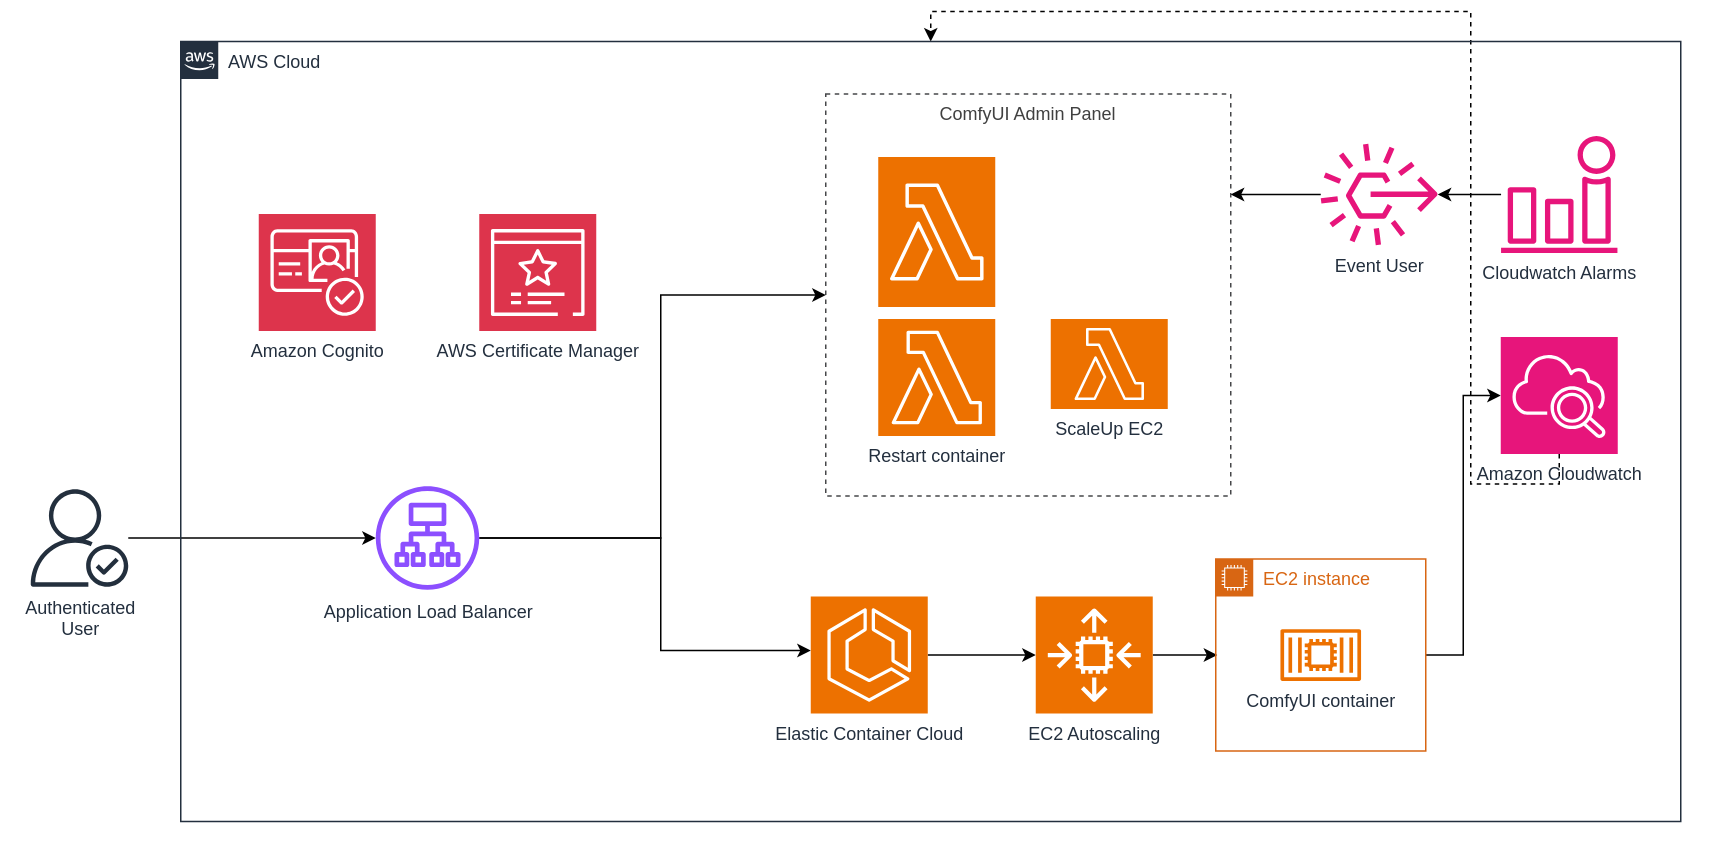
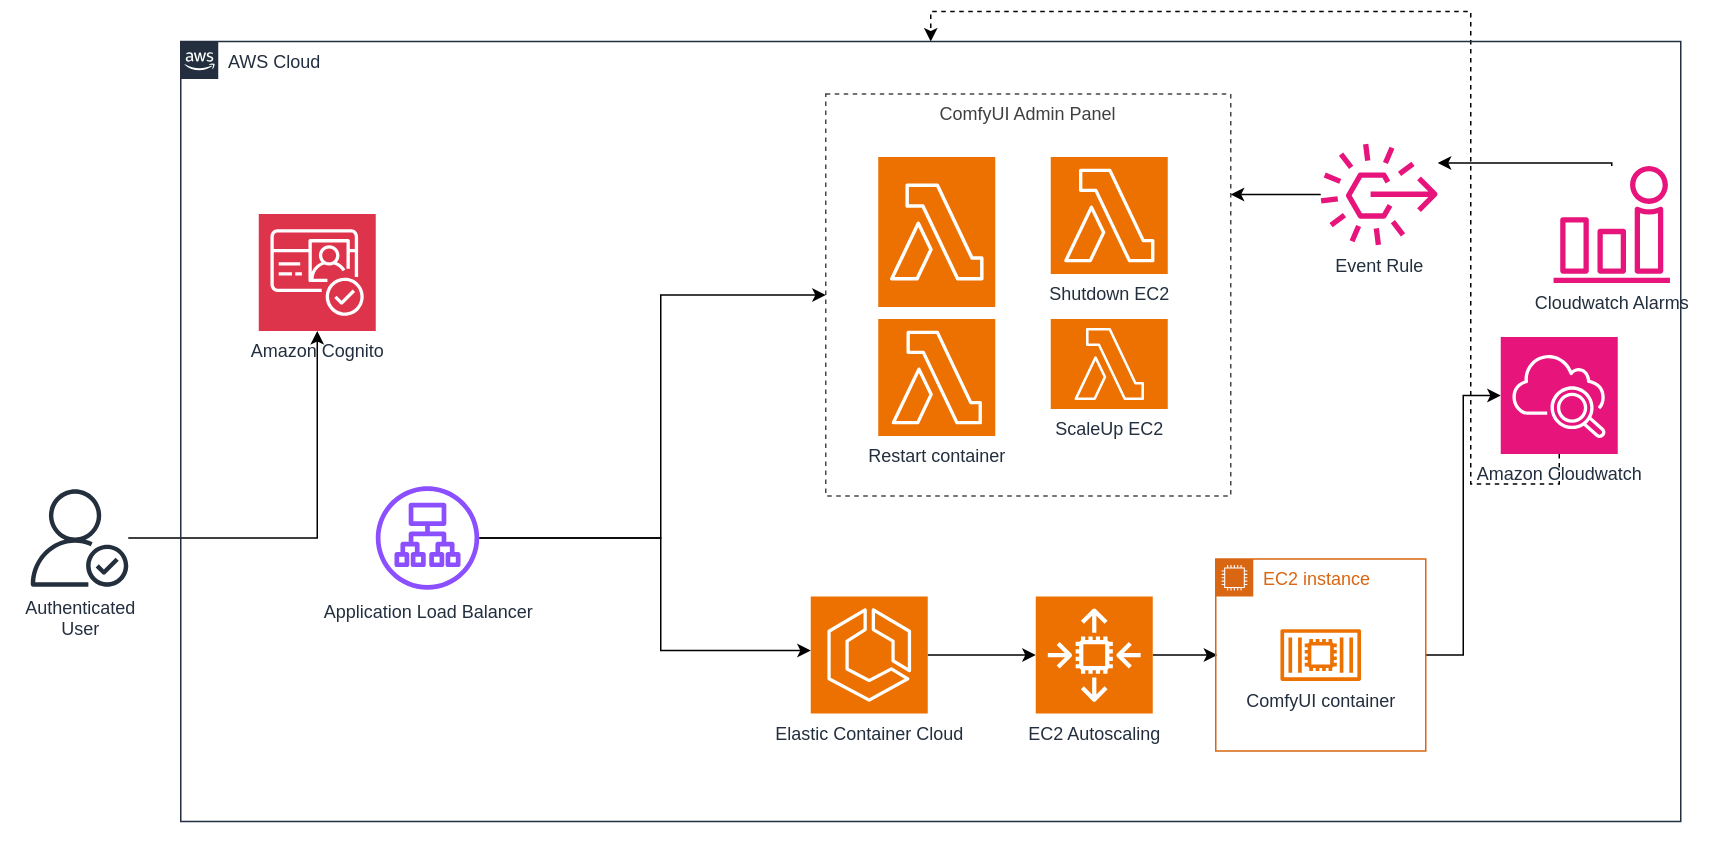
(1559, 194) -> (1612, 224)
none -> (1109, 215)
(1380, 267) -> (1380, 267)
(538, 272) -> none
(340, 538) -> (317, 441)
